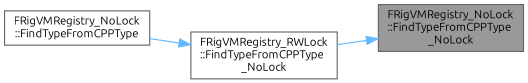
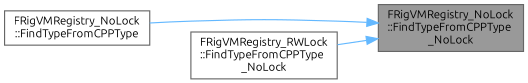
(165, 41) -> (258, 20)
